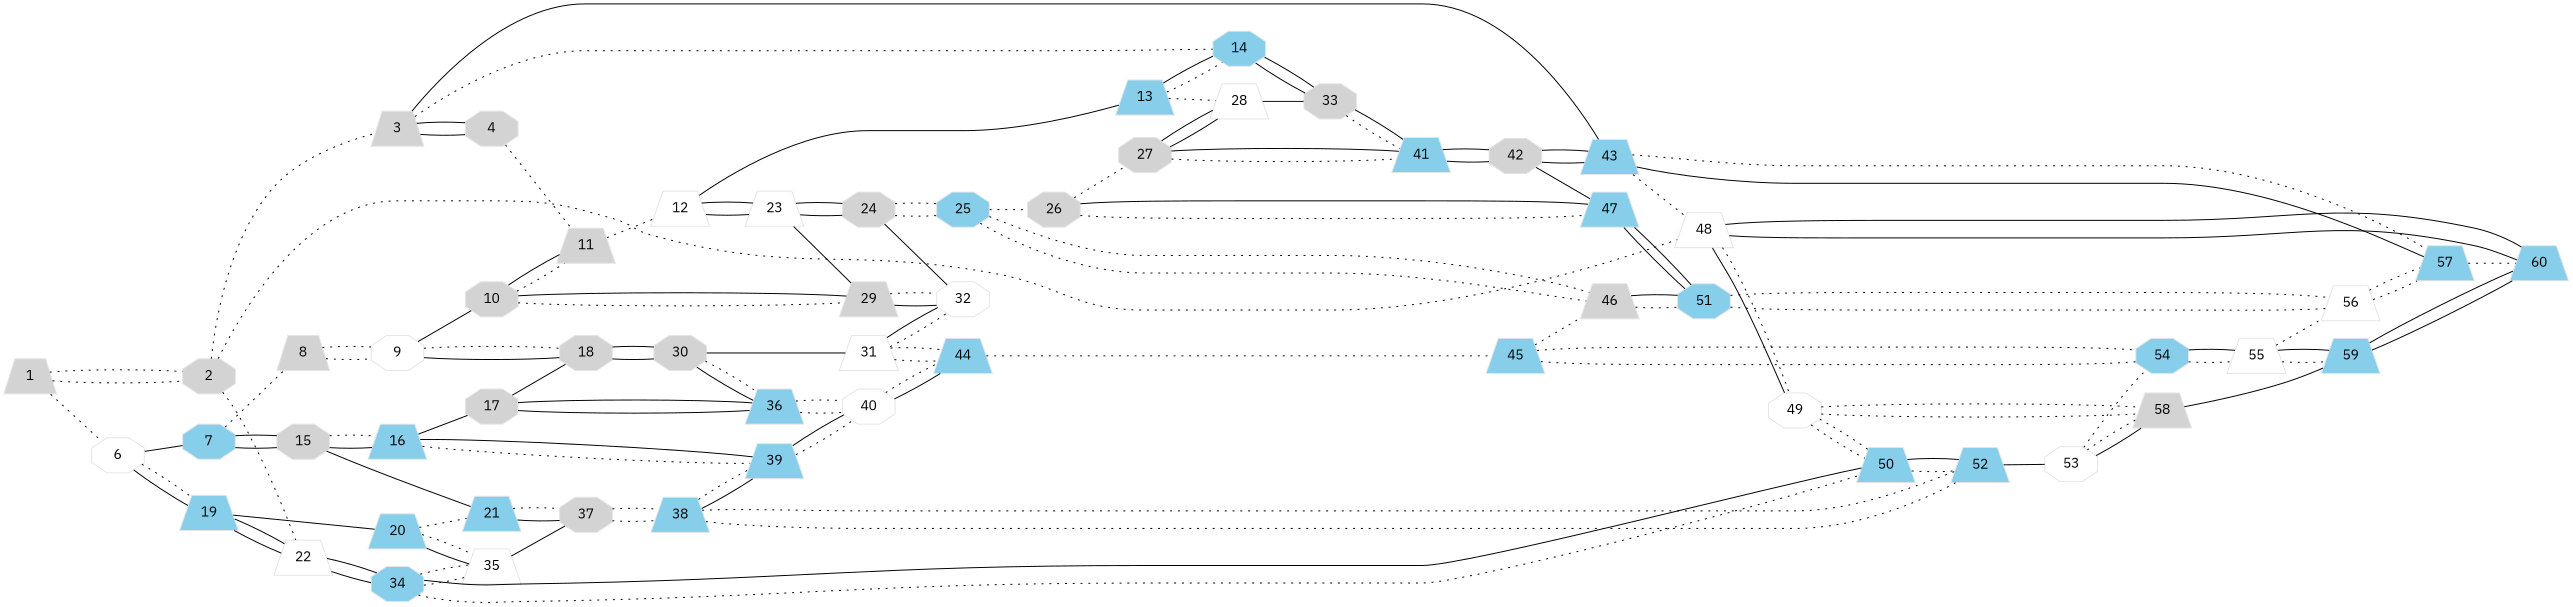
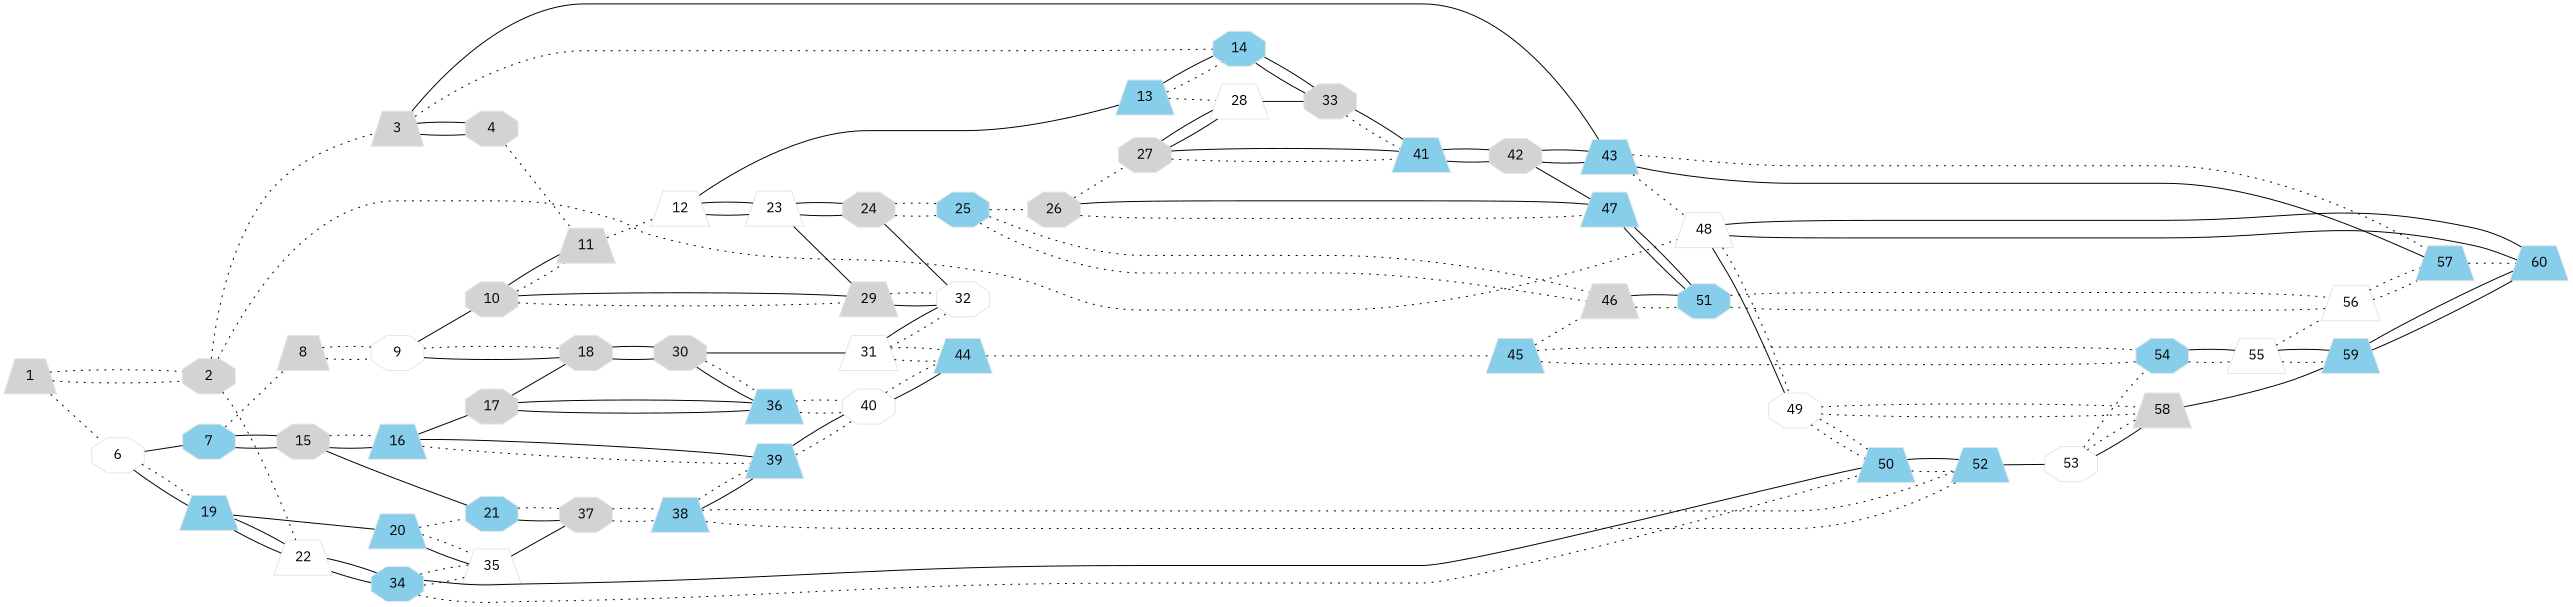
(492, 514) -> (492, 514)
